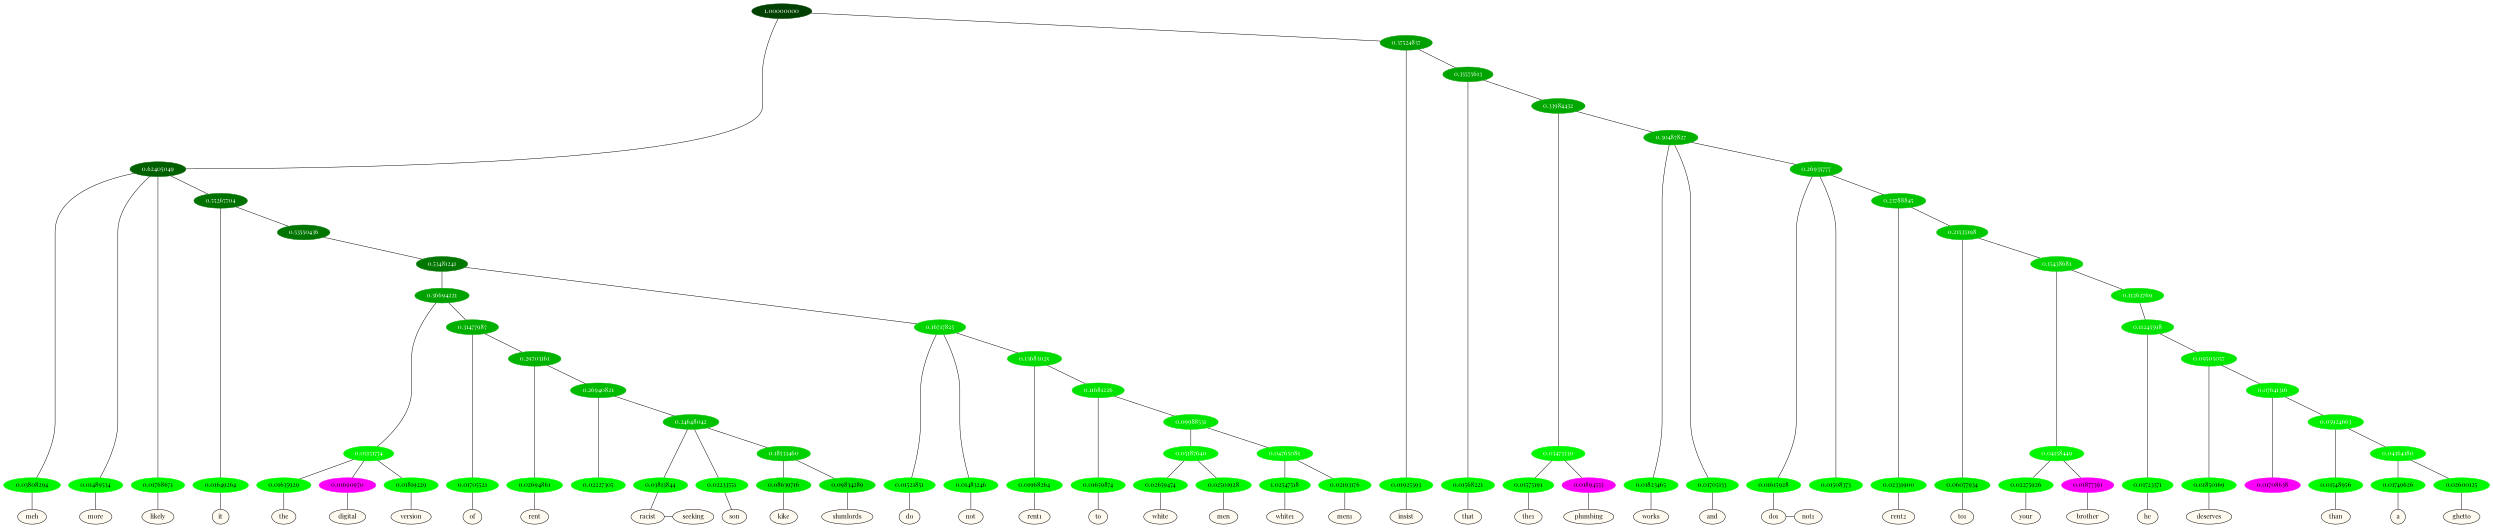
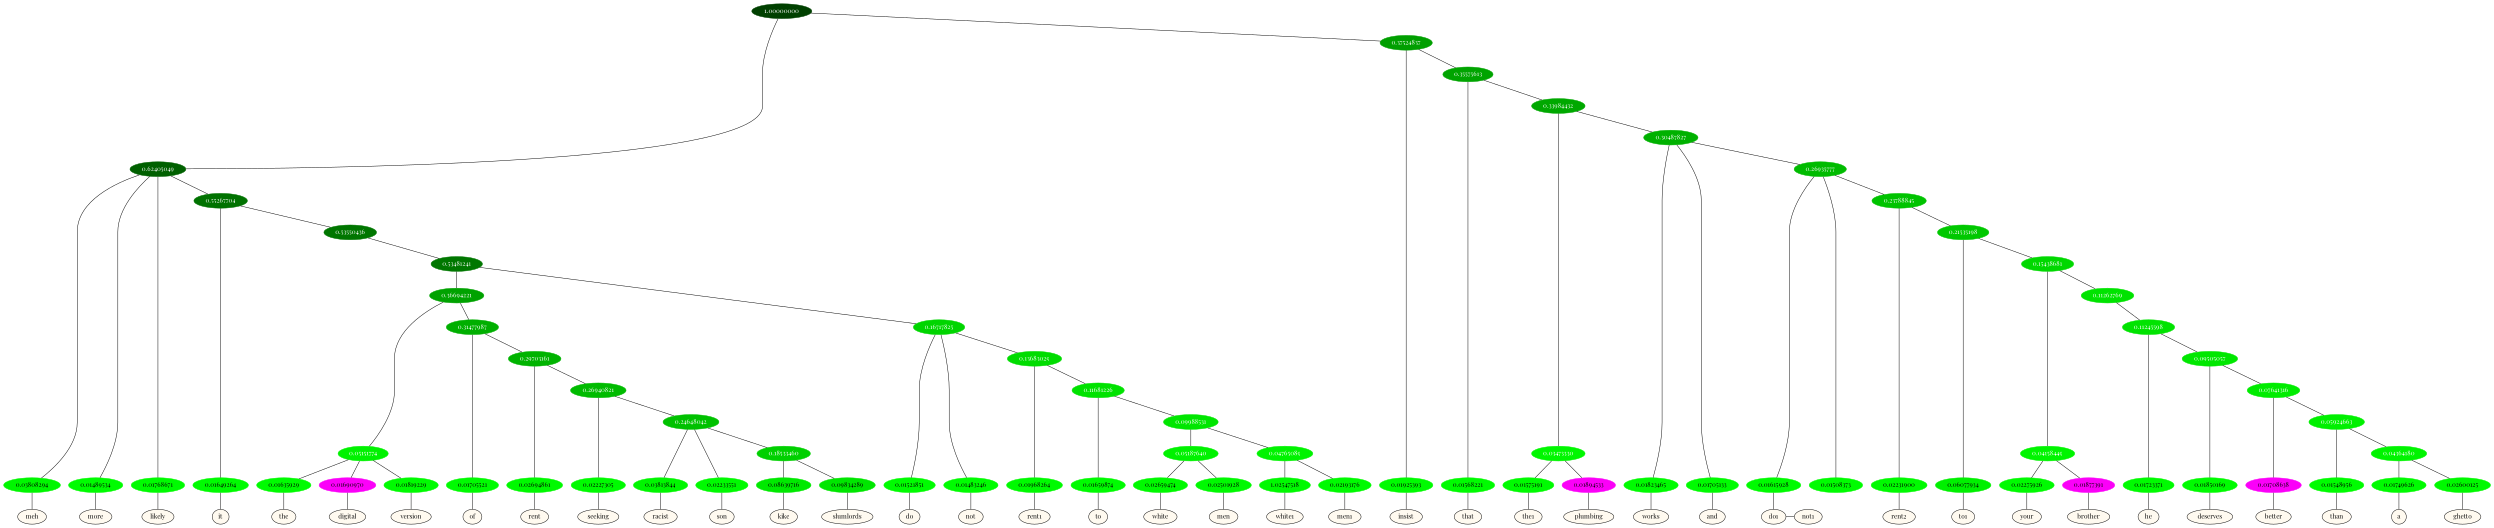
(1899, 485) -> (1899, 485)
(668, 517) -> (598, 501)
none -> (2274, 517)
